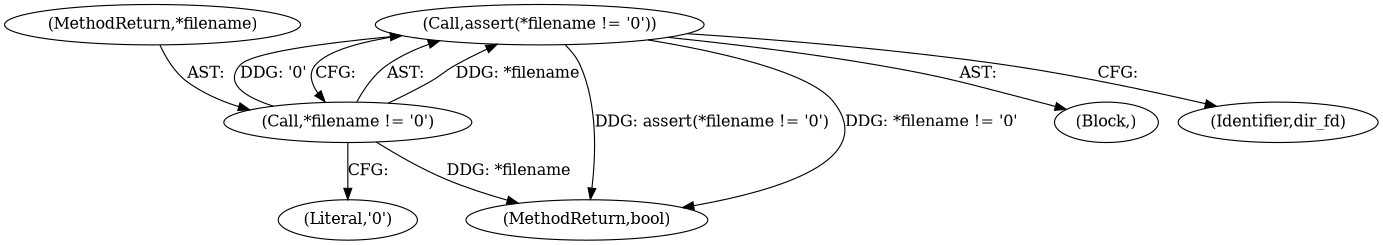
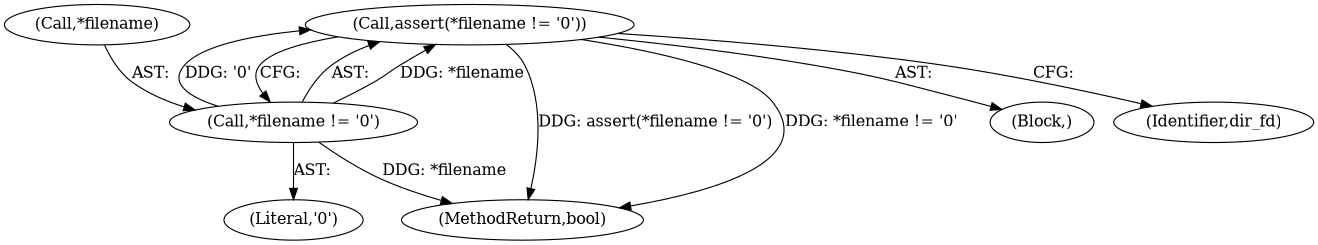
(153, 25) -> (97, 25)
(371, 171) -> (315, 171)
